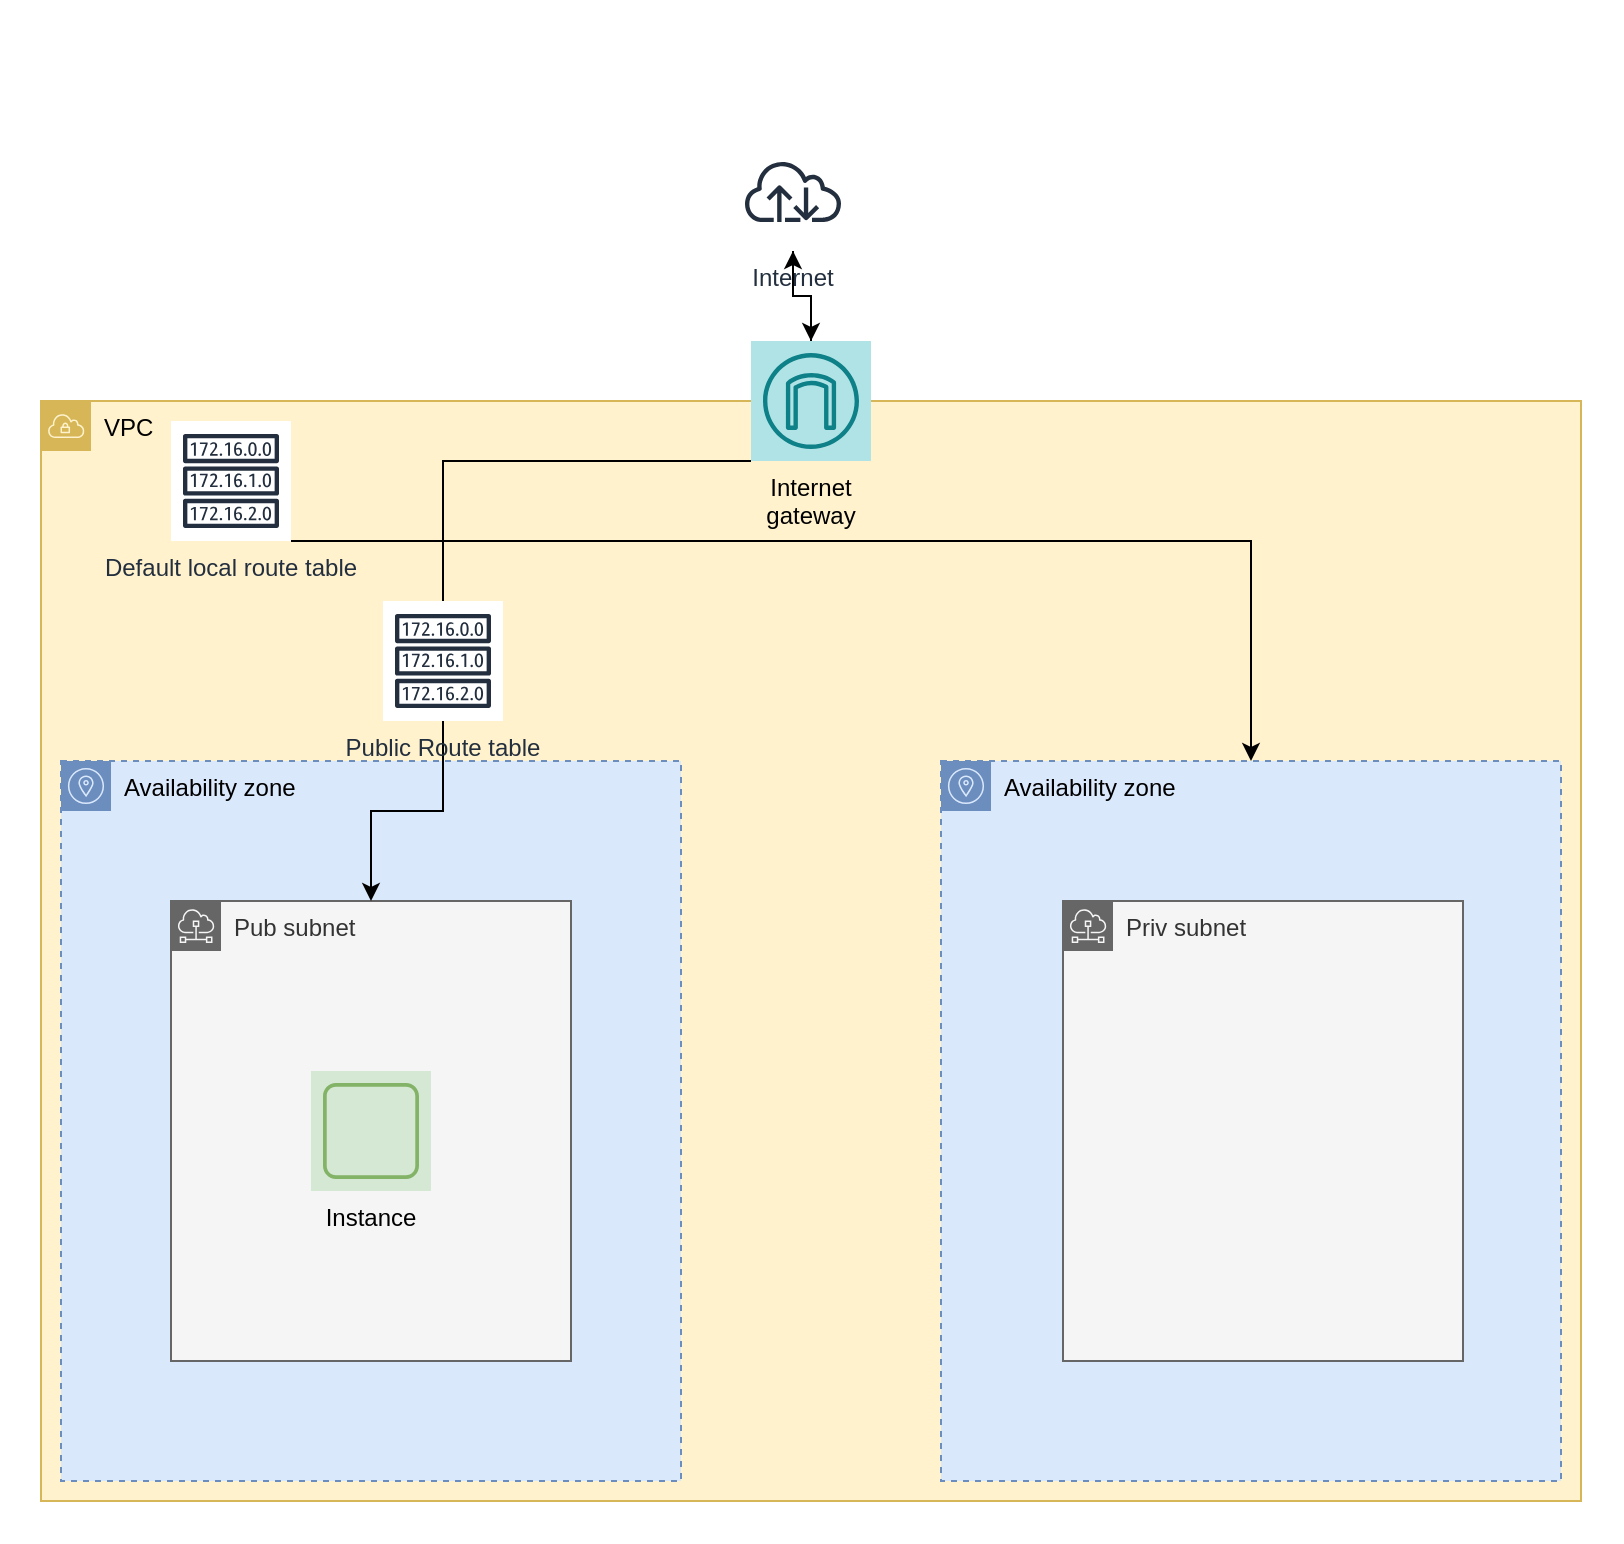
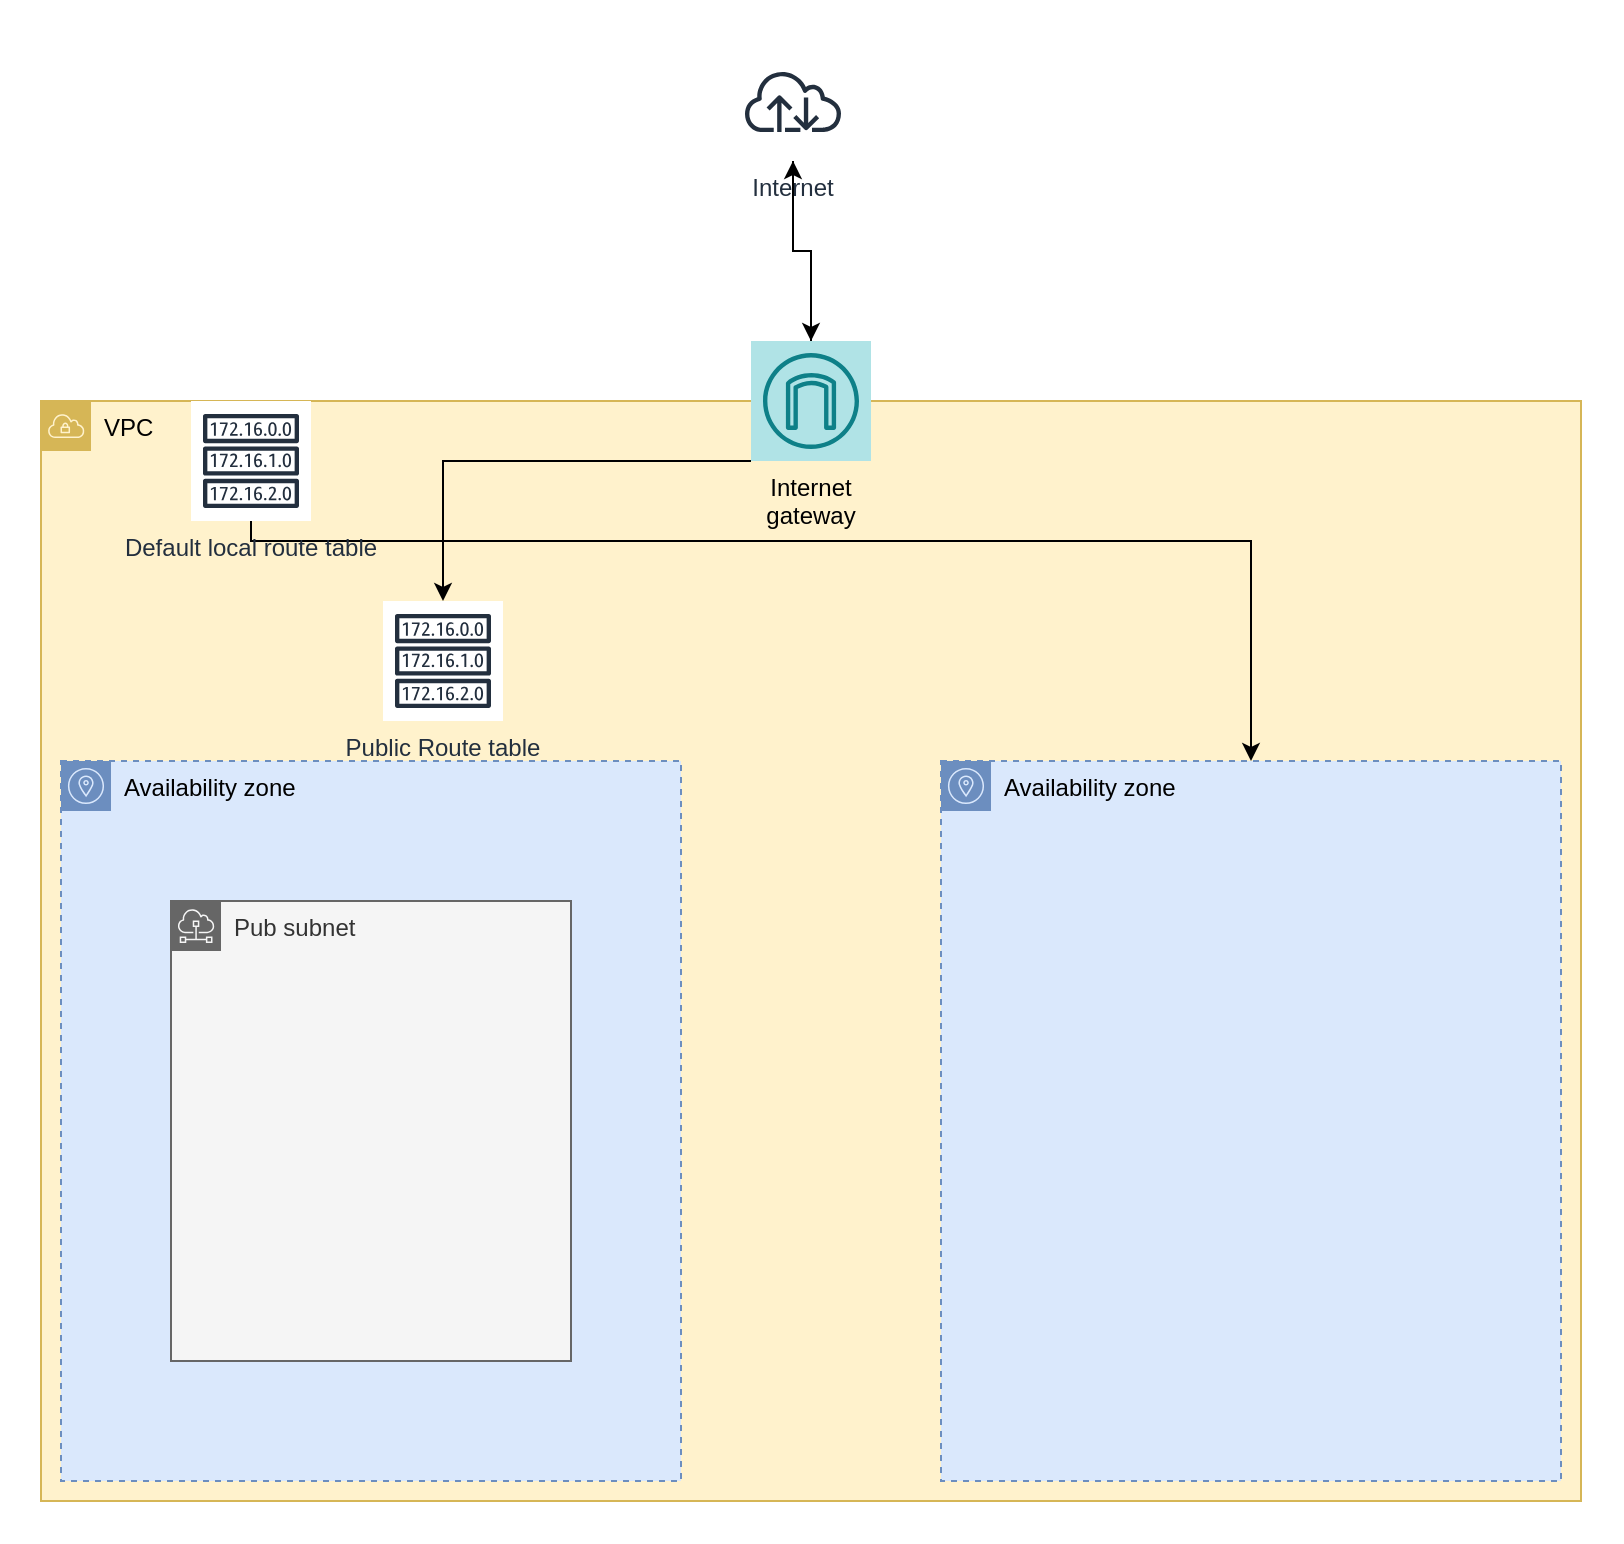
(793, 191) -> (793, 101)
(231, 481) -> (251, 461)
(443, 592) -> (443, 586)
(414, 811) -> none
(371, 1131) -> none
(1263, 1131) -> none
